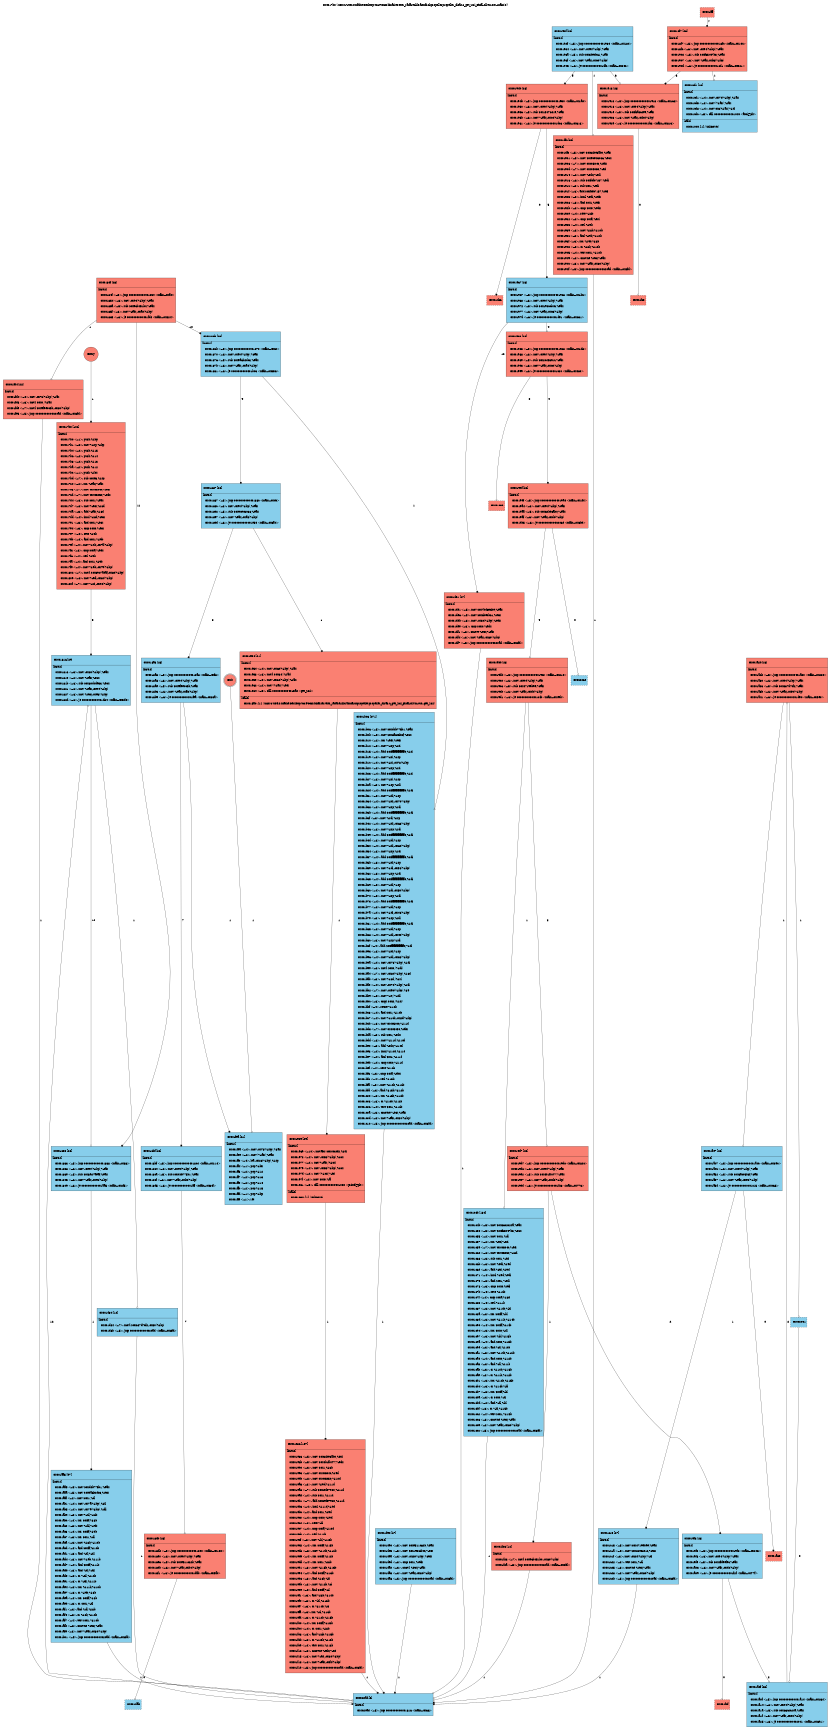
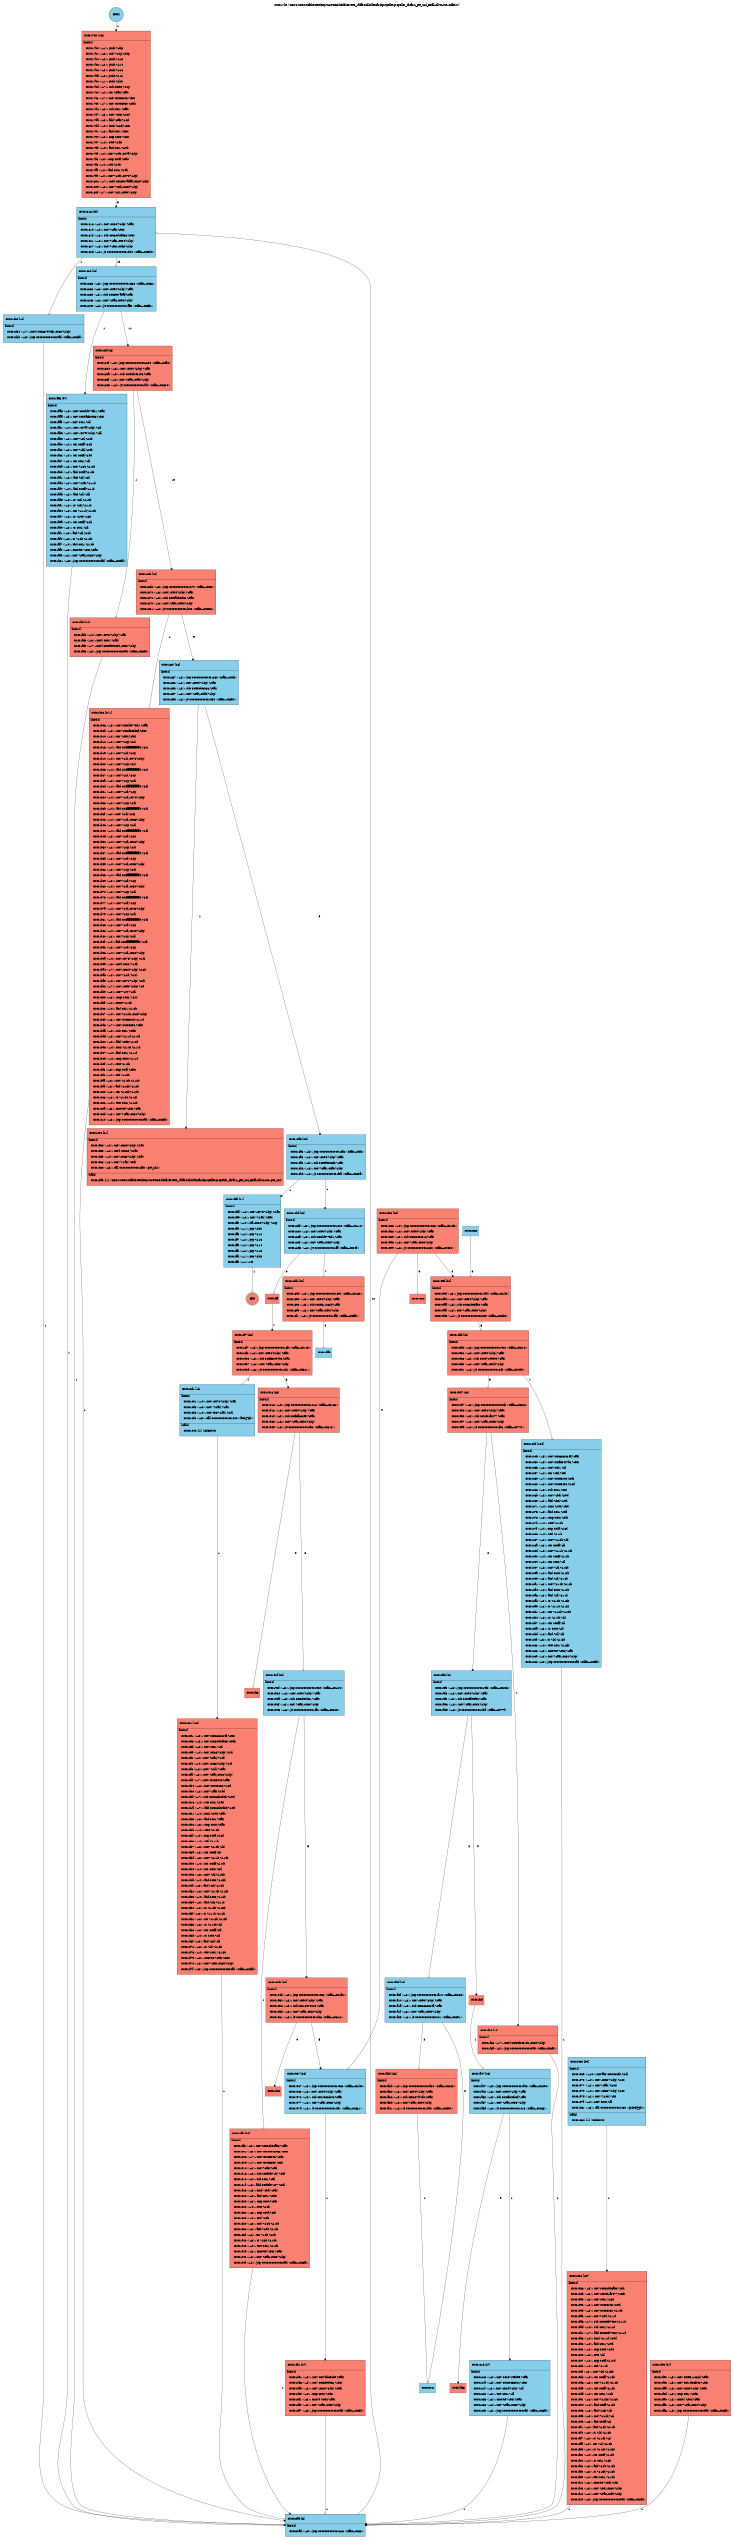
(615, 77) -> (301, 1551)
(547, 327) -> (380, 1663)
(91, 354) -> (116, 15)
(241, 354) -> (176, 592)
(502, 354) -> (327, 2198)
(565, 601) -> (471, 1256)
(539, 620) -> (481, 1326)
(139, 739) -> (124, 328)
(241, 909) -> (252, 1279)
(332, 921) -> none
(394, 921) -> (129, 917)
(760, 923) -> (471, 2038)
(326, 1169) -> (607, 2091)
none -> (285, 1272)
(797, 1504) -> (456, 2201)
(416, 1556) -> (690, 2388)
(722, 1638) -> (474, 1854)
none -> (217, 1847)
